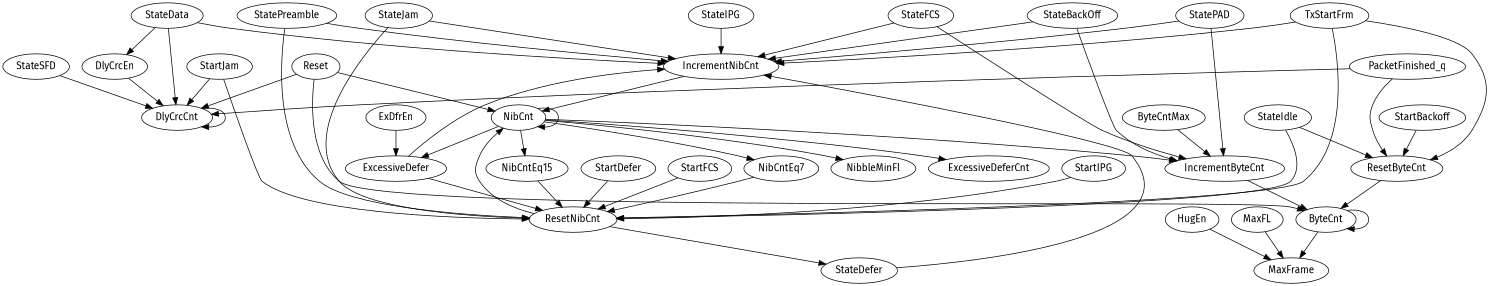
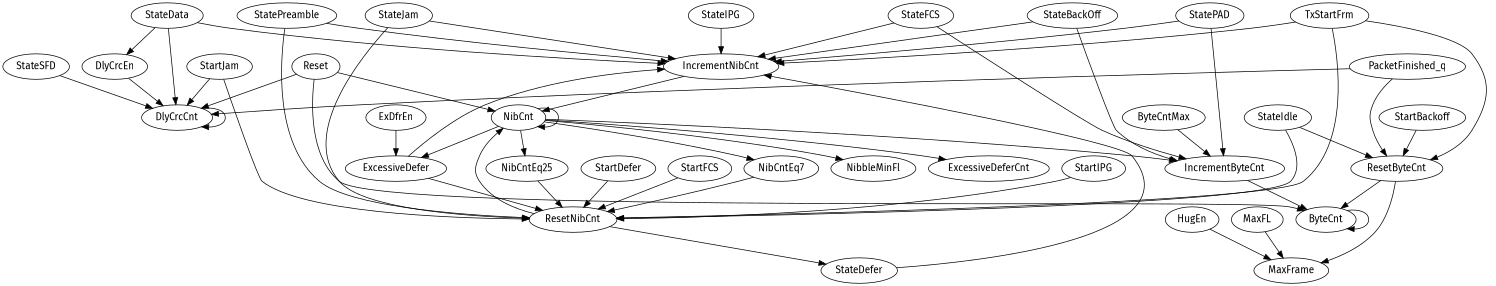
(527, 169) -> (527, 169)
(1311, 242) -> (1375, 232)
